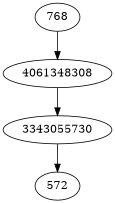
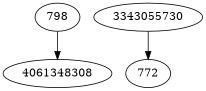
(58, 17) -> (58, 17)
(58, 98) -> none
(58, 186) -> (148, 74)
